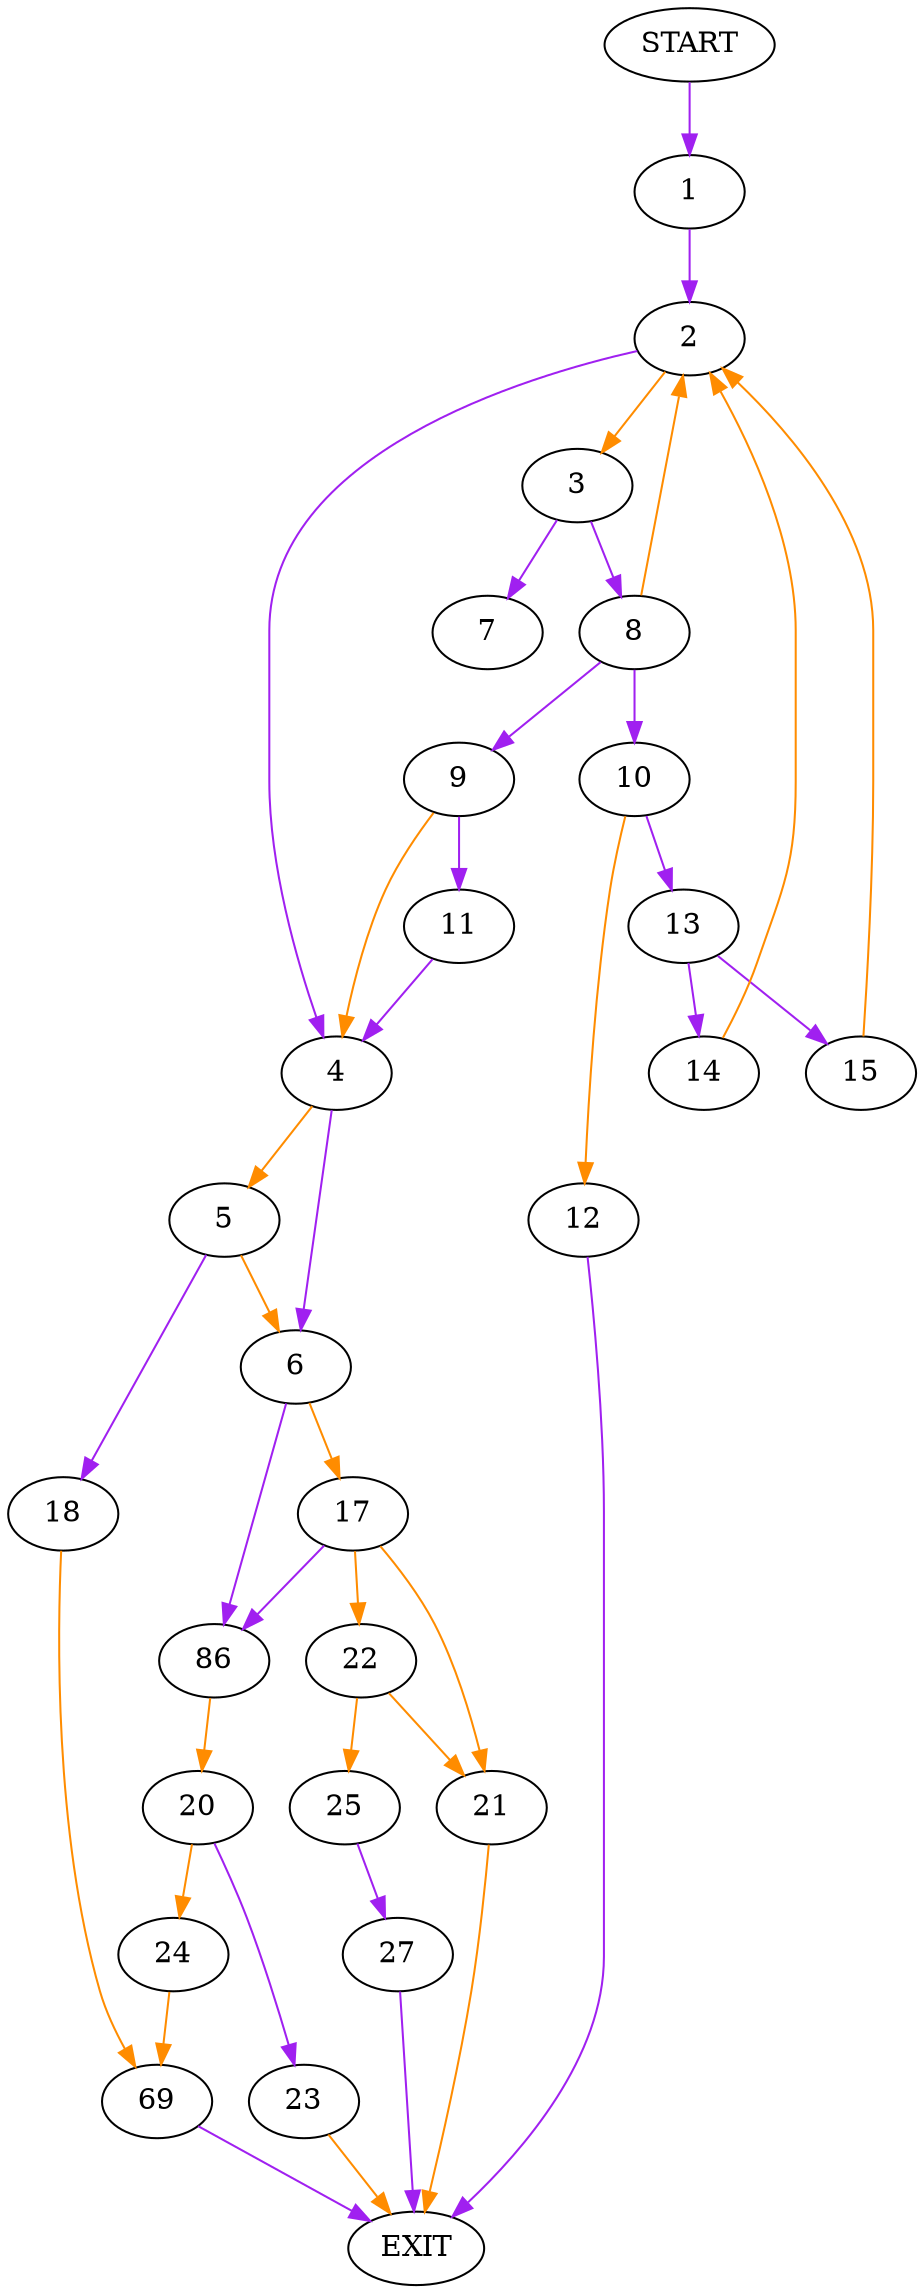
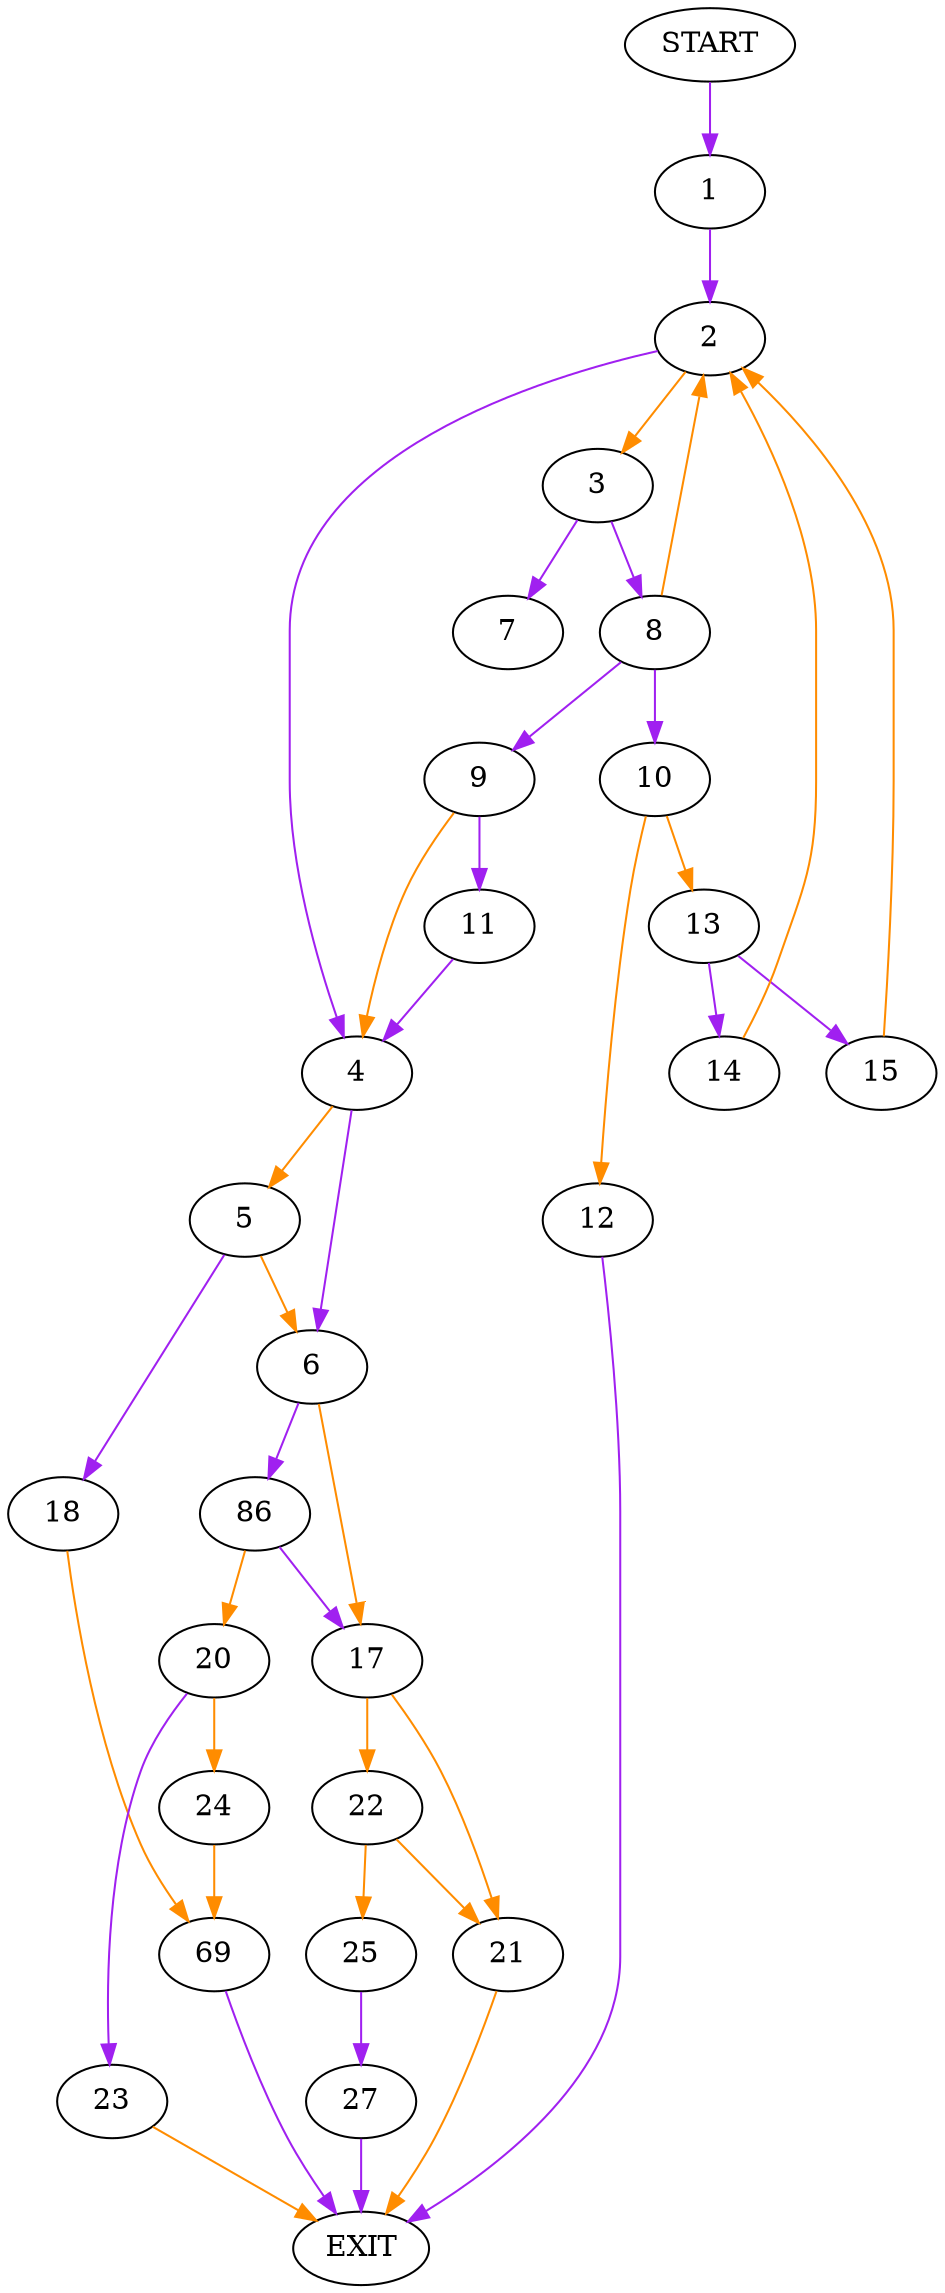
(656, 843) -> (676, 843)
(291, 1580) -> (305, 1579)
